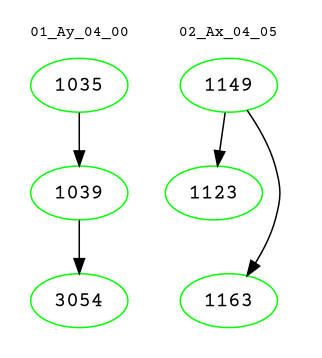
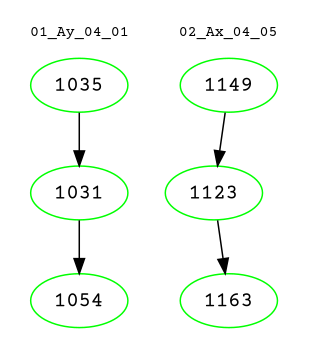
(80, 32) -> (80, 32)
(279, 185) -> (220, 239)
(79, 193) -> (79, 193)
(79, 301) -> (79, 301)
